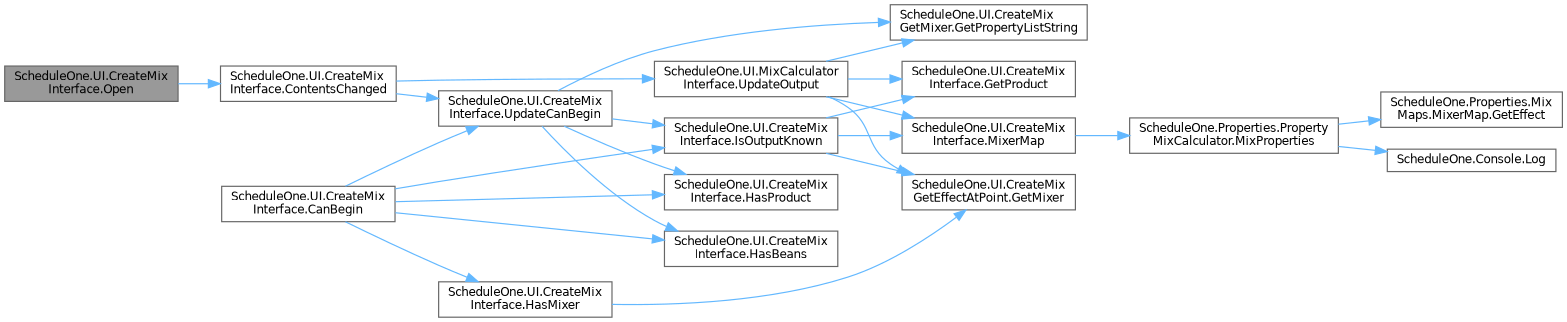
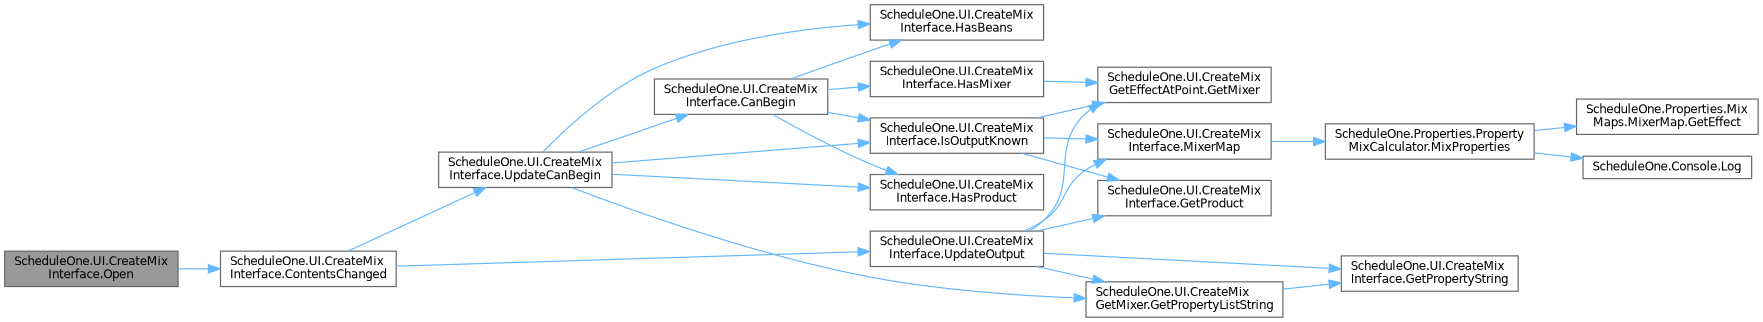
(751, 79) -> (957, 249)
(406, 157) -> (627, 135)
none -> (1430, 274)
